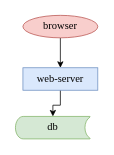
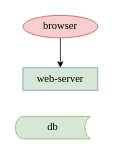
(60, 79) -> (60, 79)
(60, 104) -> none
